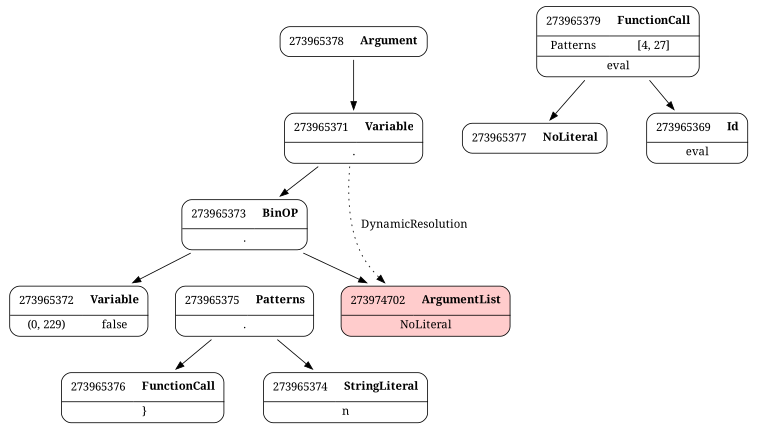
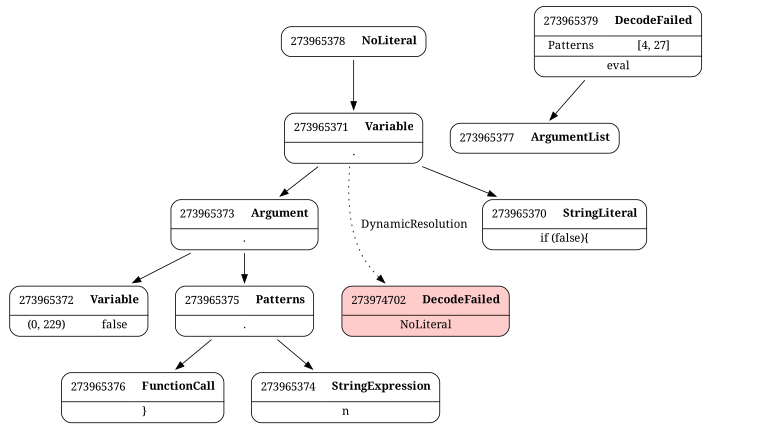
(654, 21) -> (654, 21)
(389, 41) -> (390, 41)
(571, 137) -> (571, 137)
(697, 138) -> none
(280, 213) -> (280, 213)
none -> (565, 225)
(331, 266) -> (245, 264)
(462, 300) -> (462, 300)
(382, 386) -> (382, 386)
